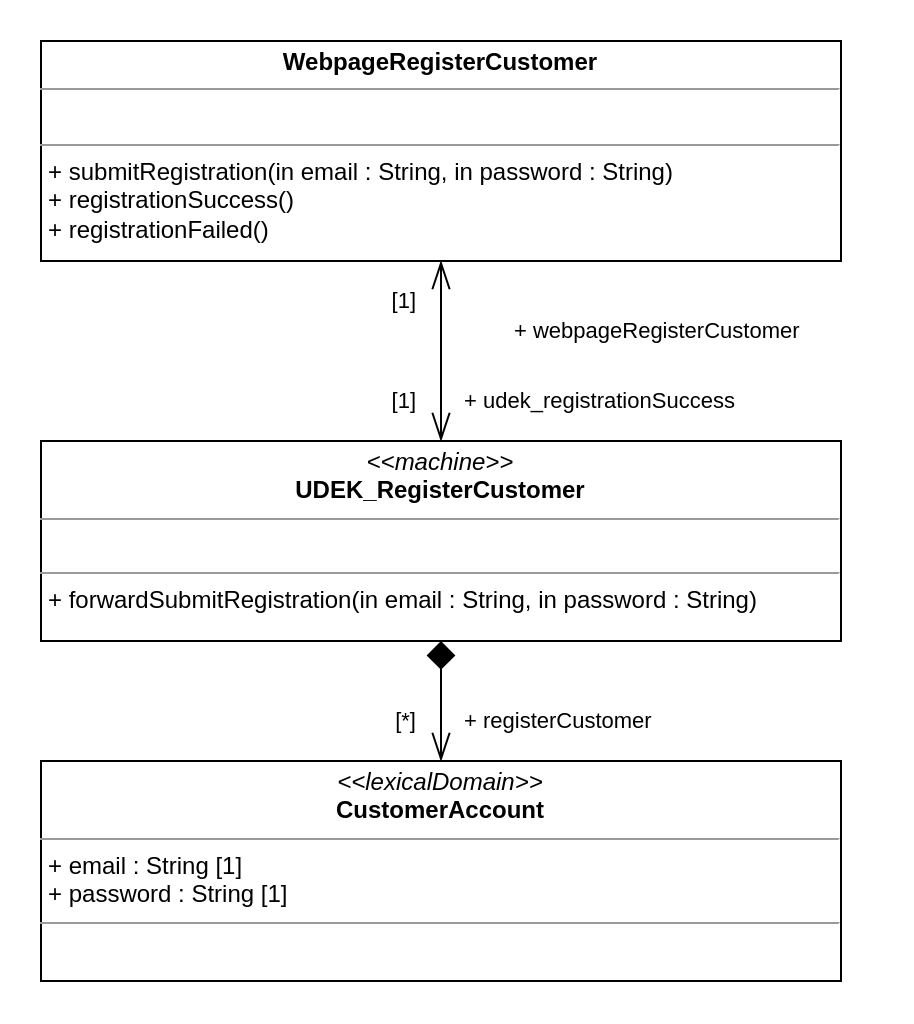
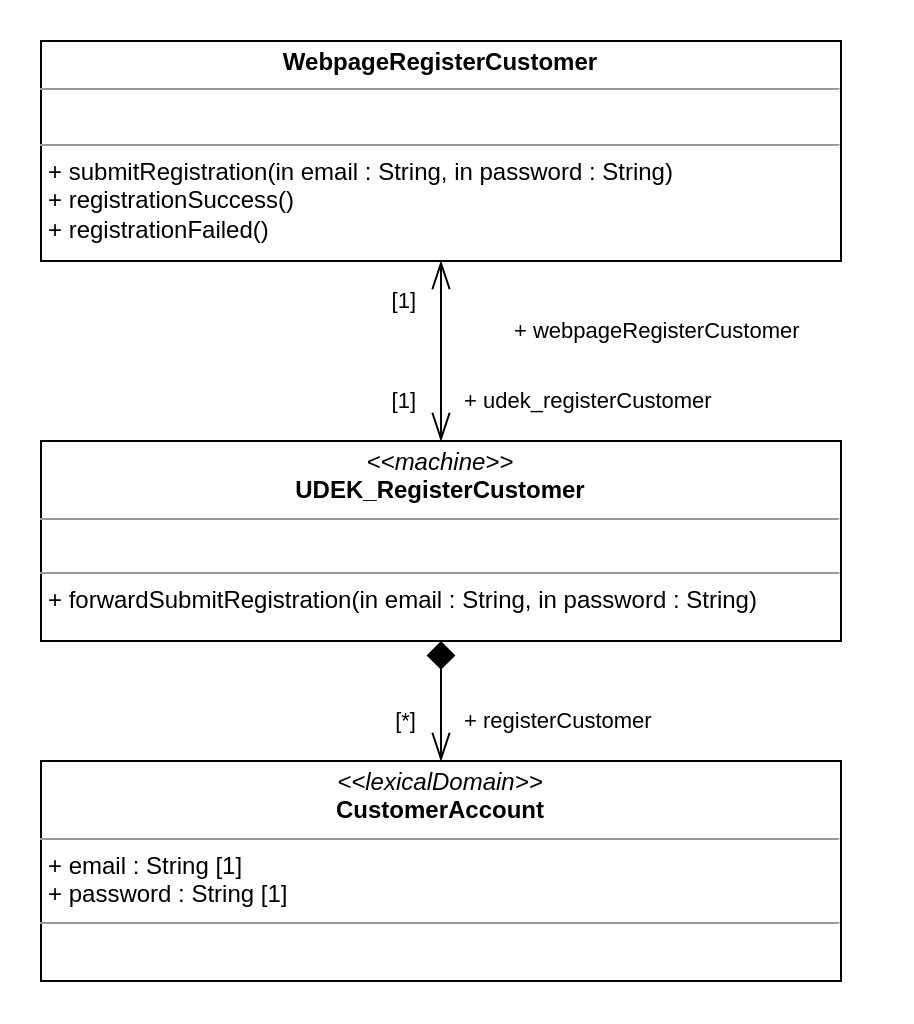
(617, 401) -> (601, 401)
